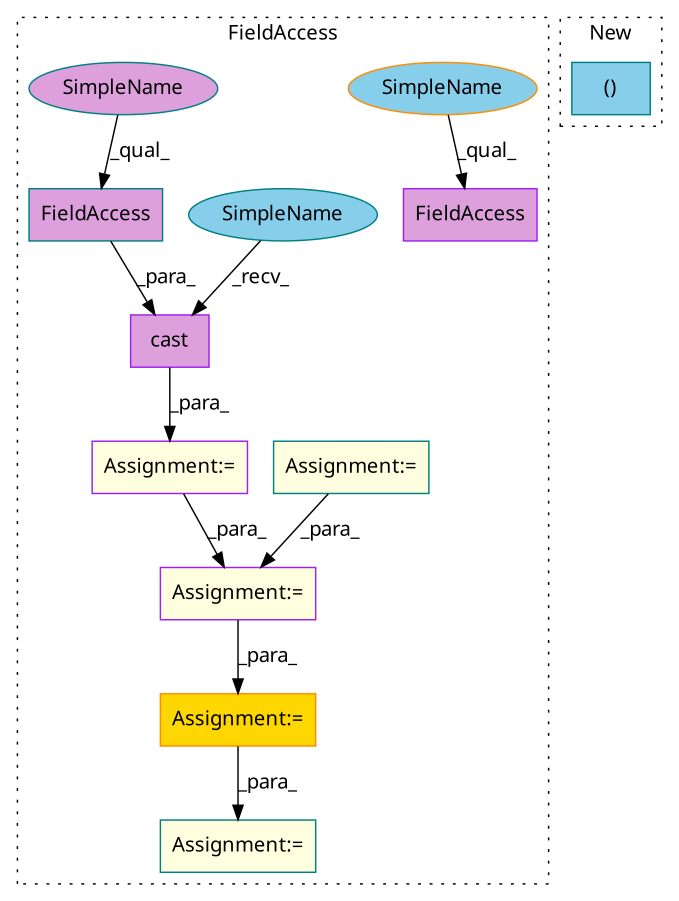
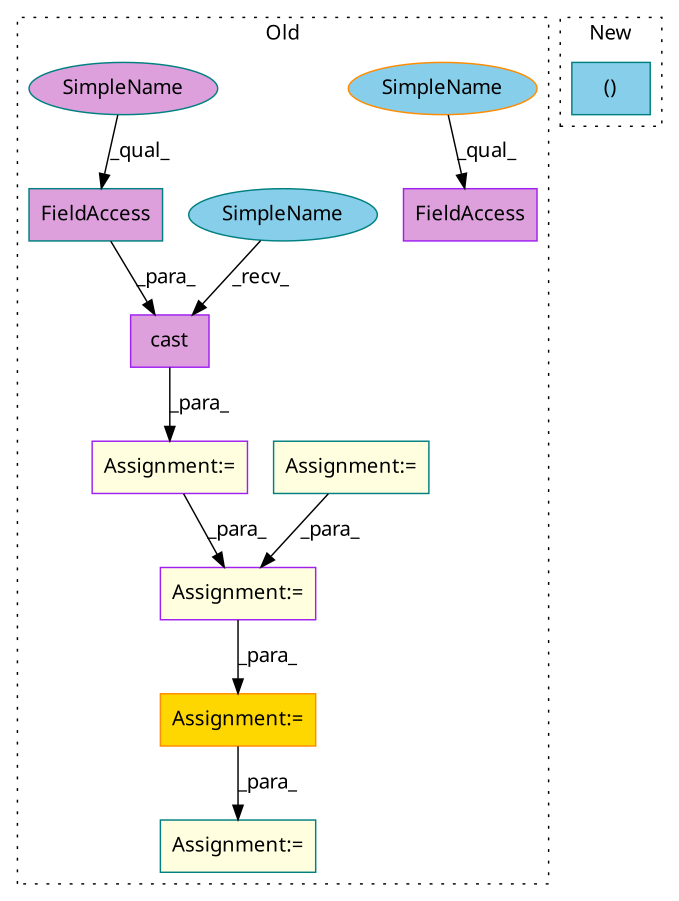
(283, 34) -> (283, 34)
